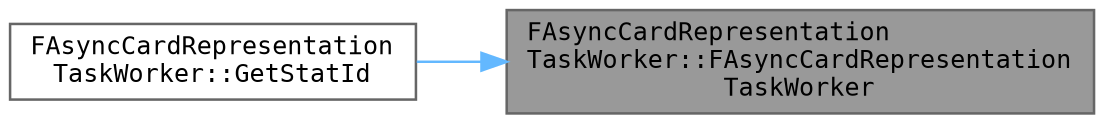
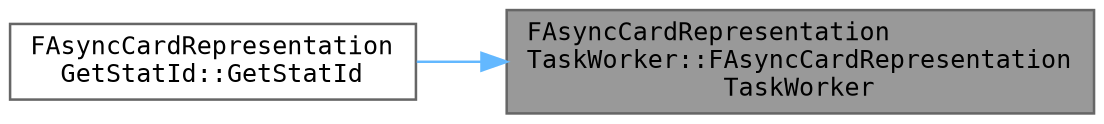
(213, 62) -> (213, 62)
